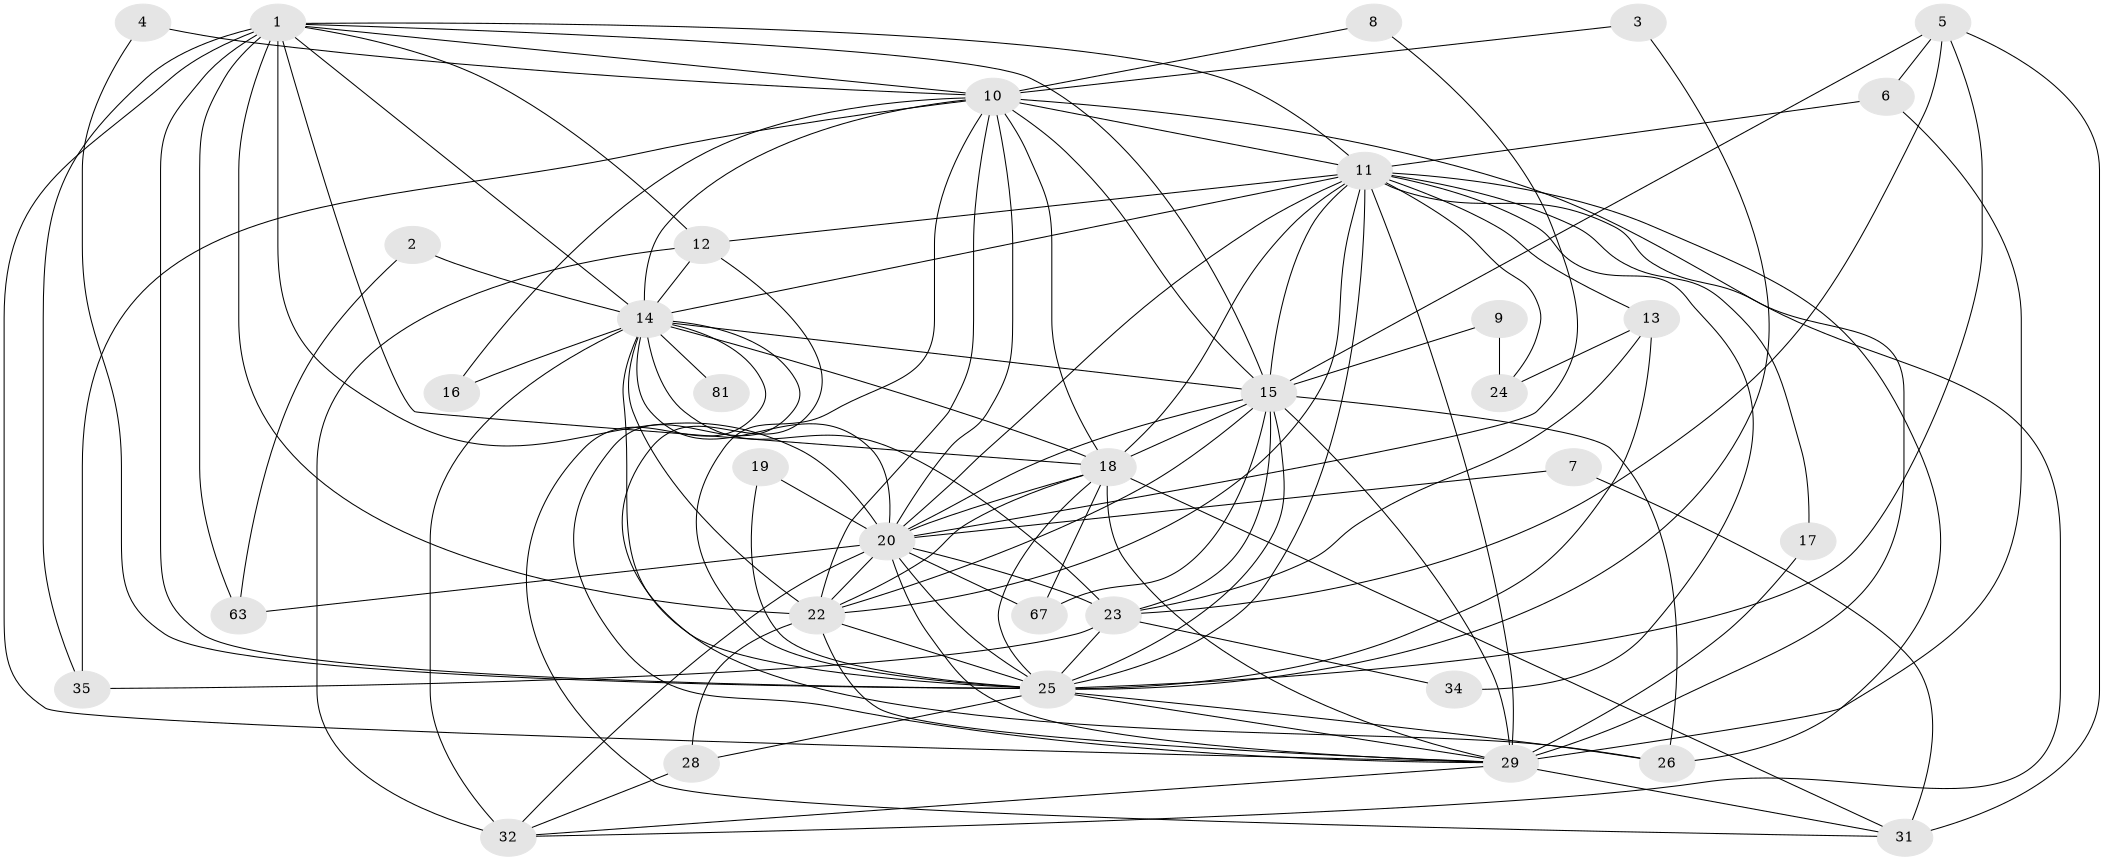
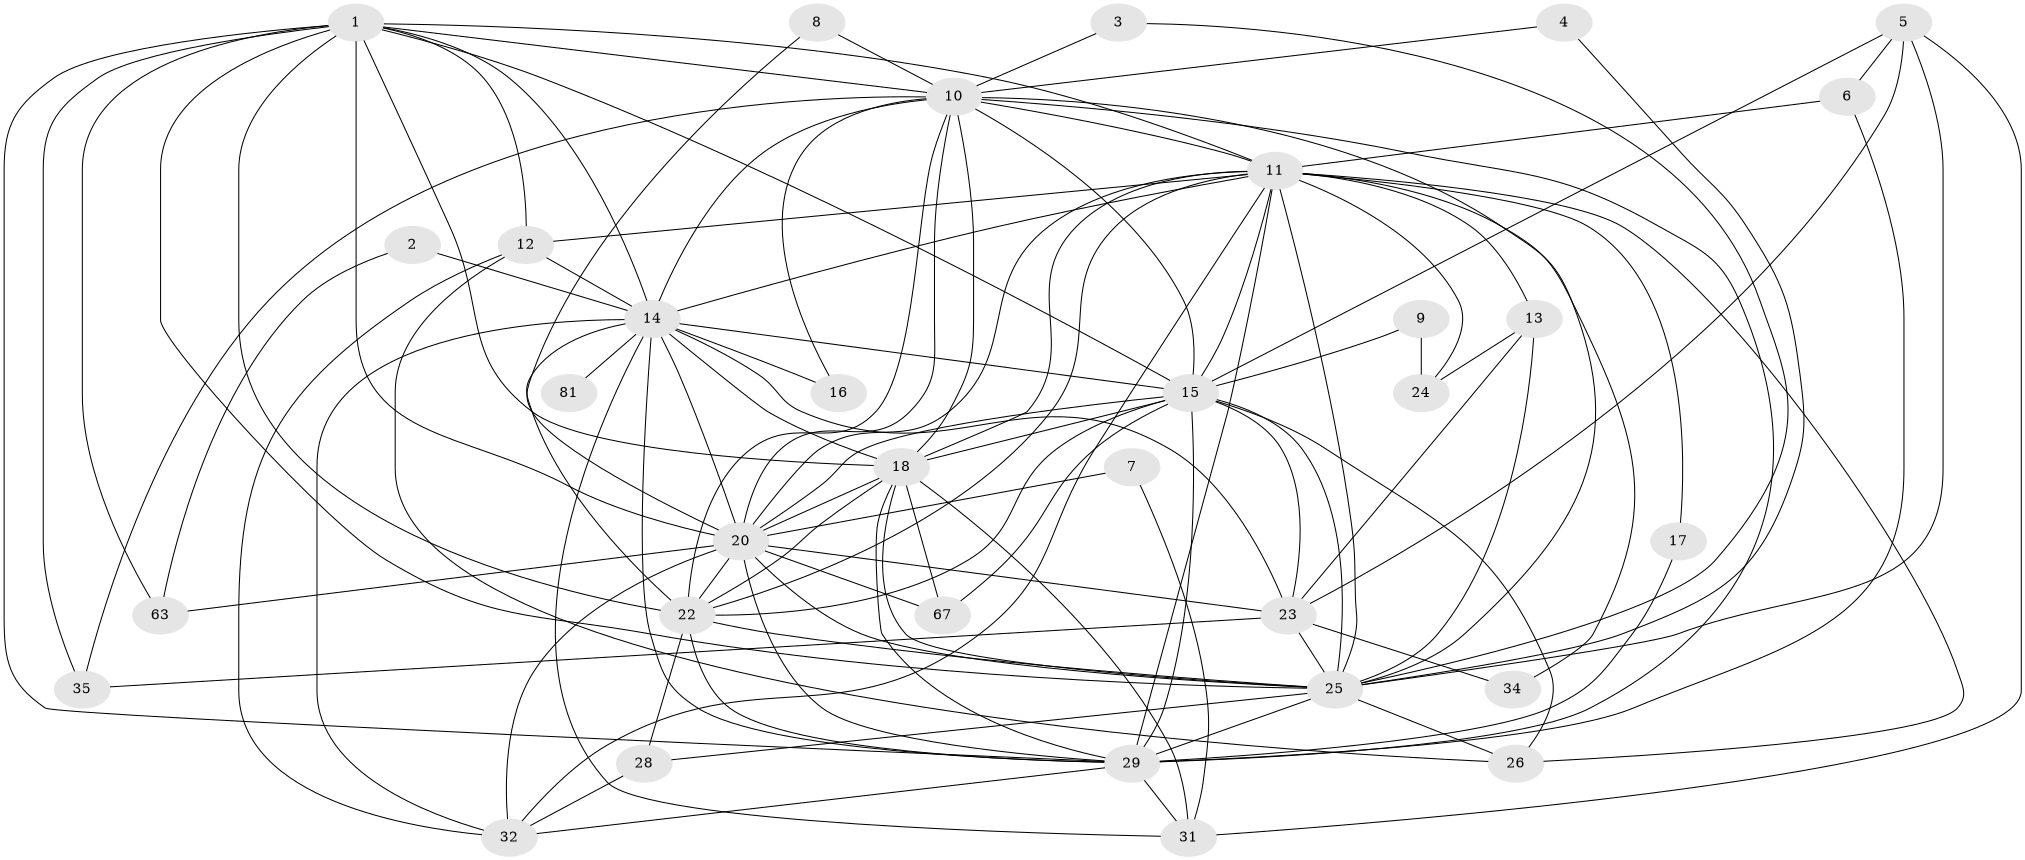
(761, 467) -> none
(759, 659) -> none
